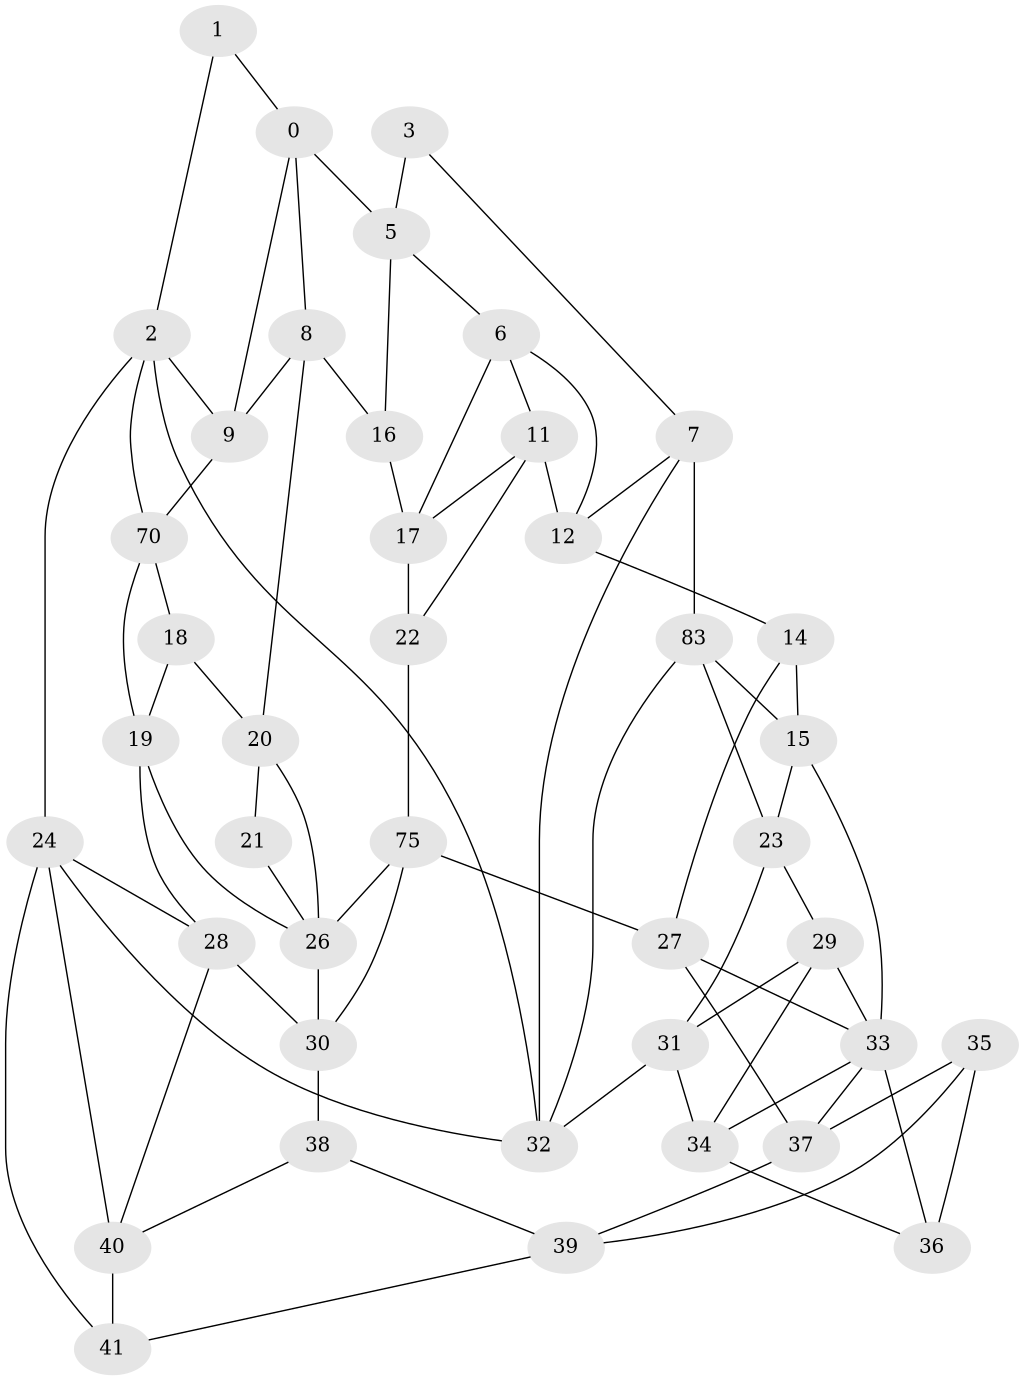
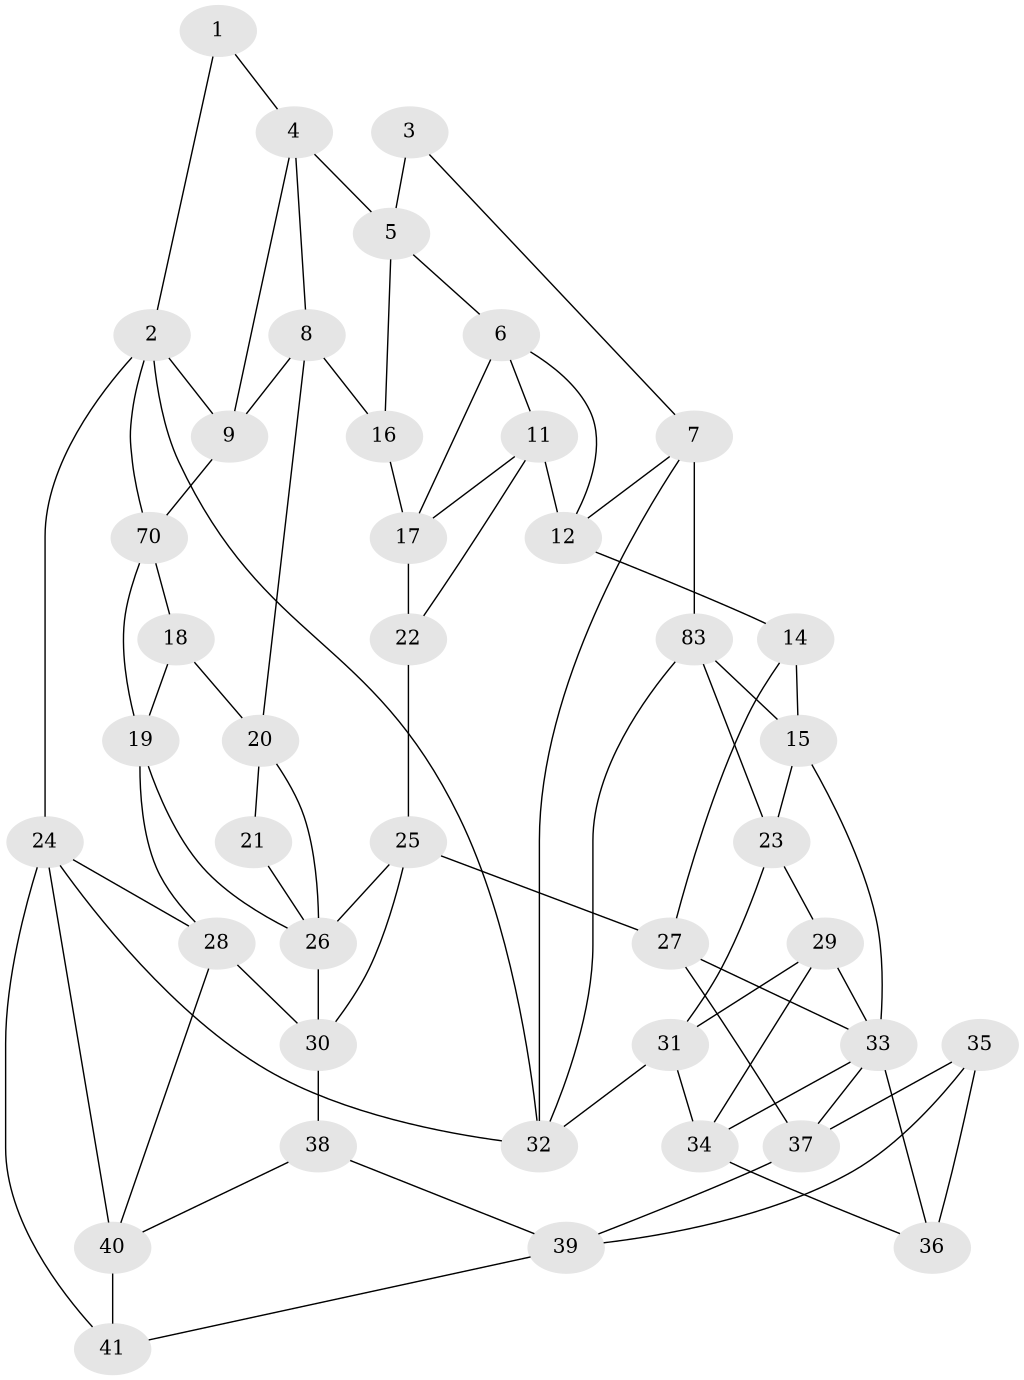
(294, 132) -> (294, 132)
(408, 842) -> (408, 842)
